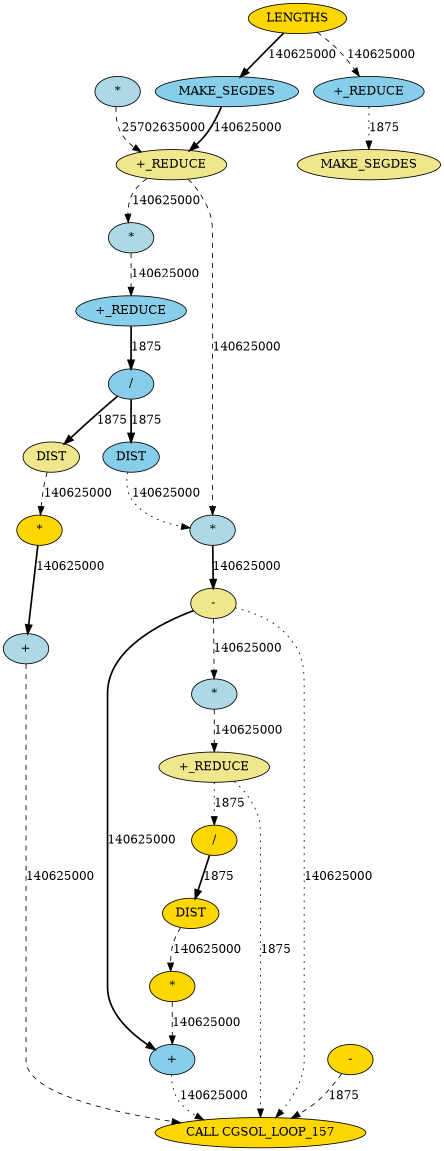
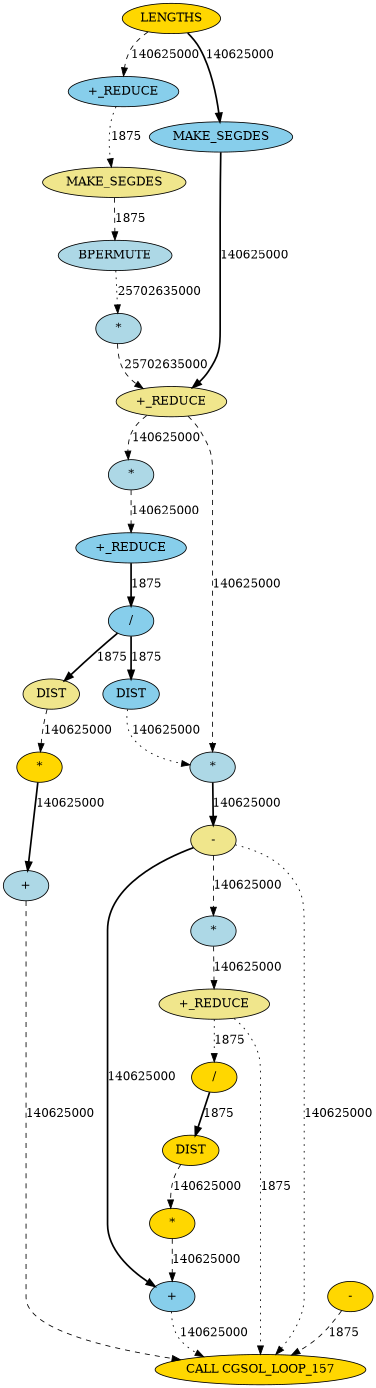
none -> (115, 255)
